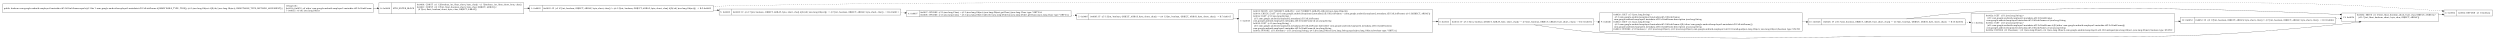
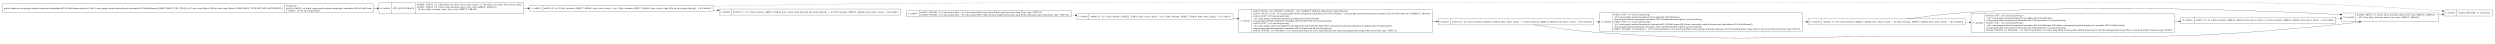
(903, 13) -> none
